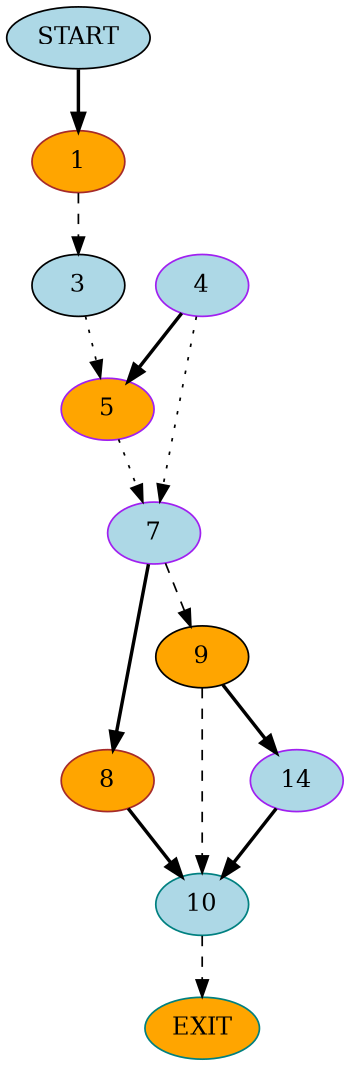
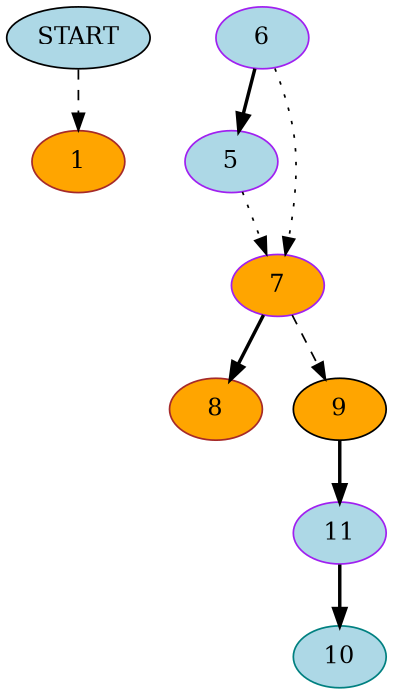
(78, 91) -> (78, 91)
(78, 285) -> none
(202, 285) -> (262, 38)
(108, 409) -> (231, 162)
(154, 533) -> (278, 285)
(202, 772) -> none
(297, 781) -> (340, 533)
(150, 836) -> none
(202, 1028) -> none
